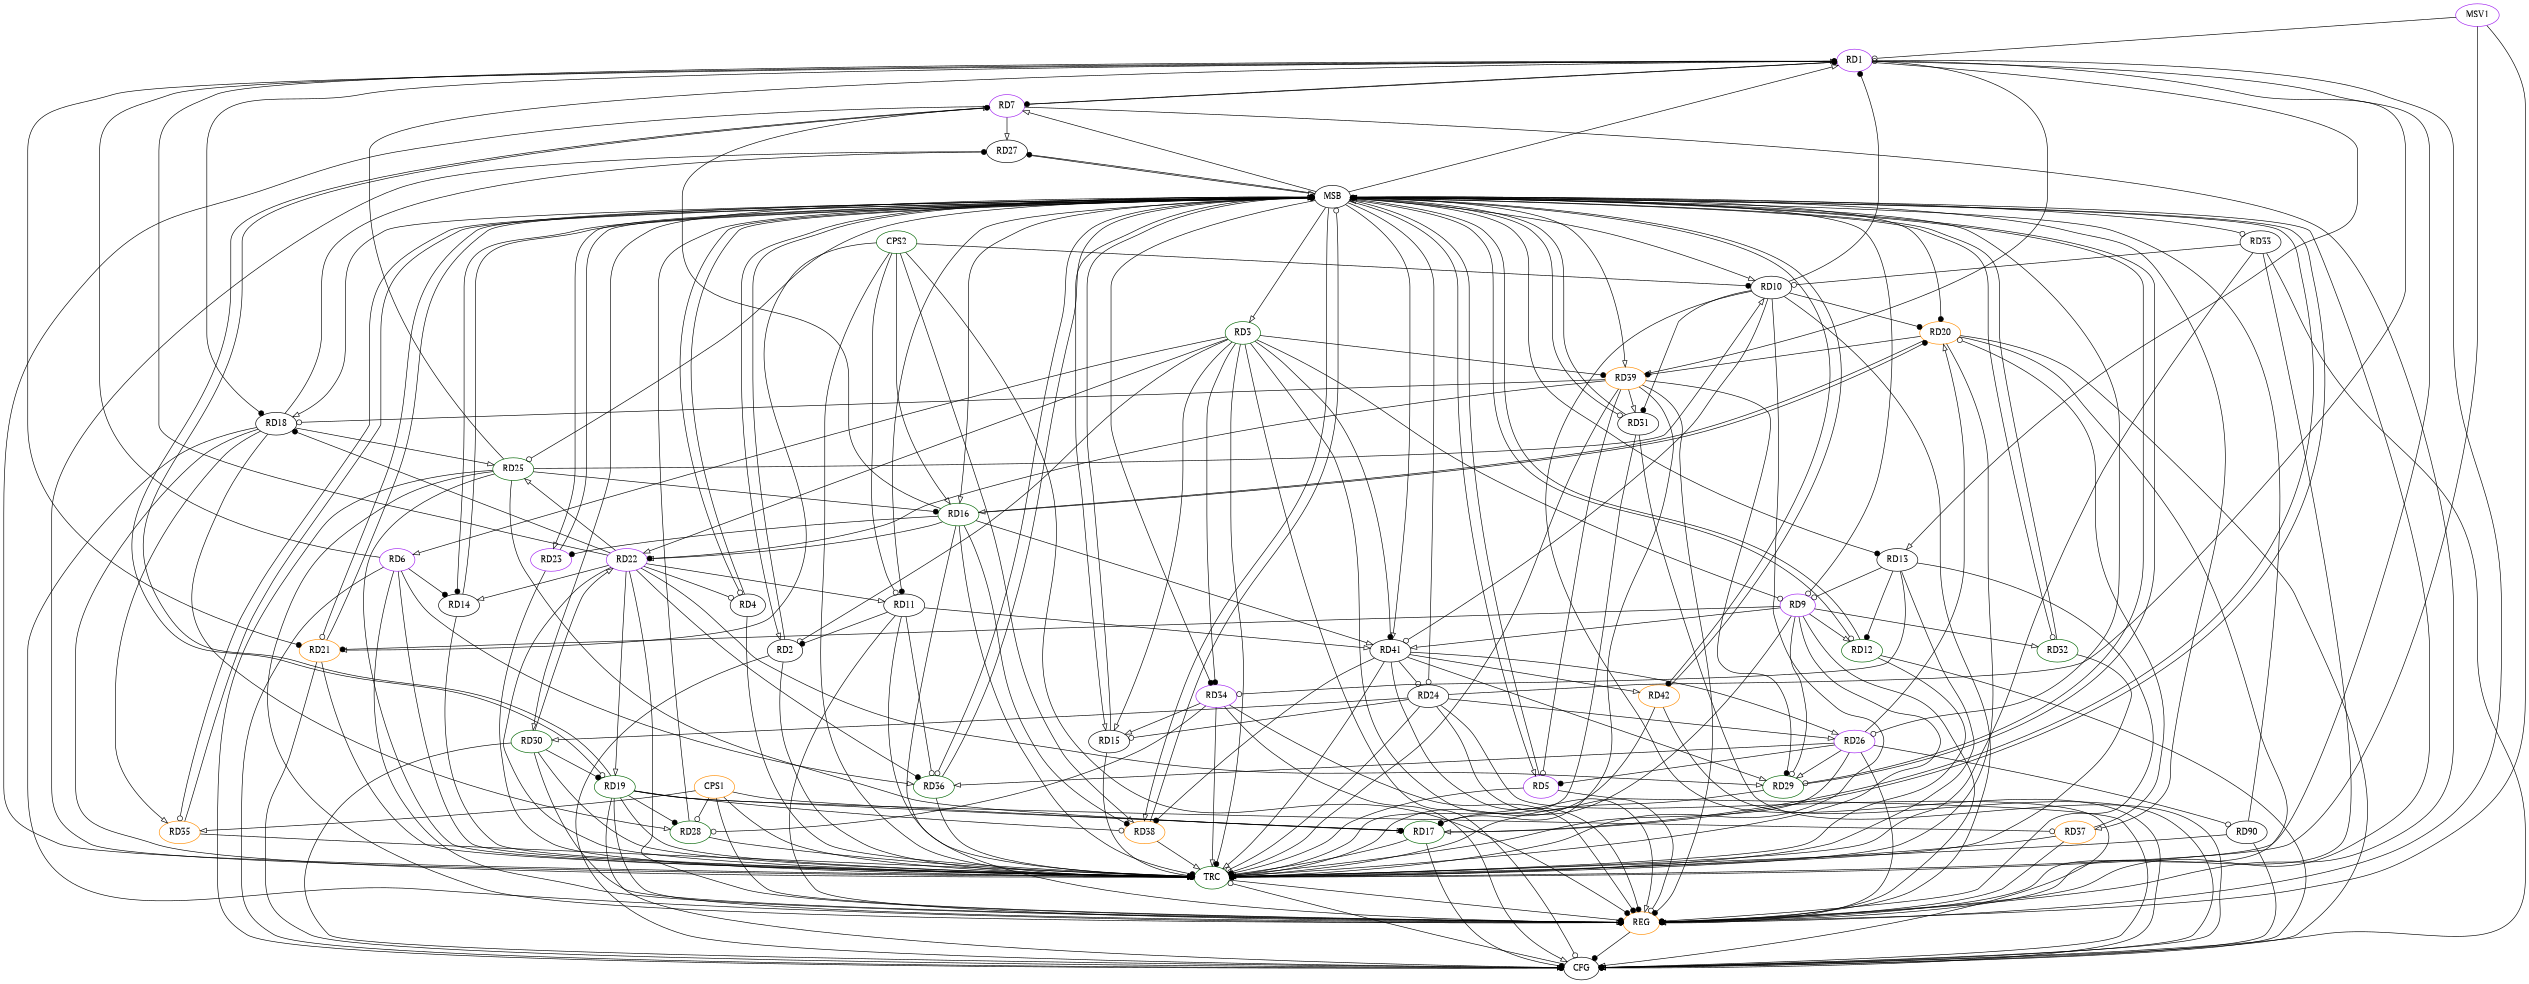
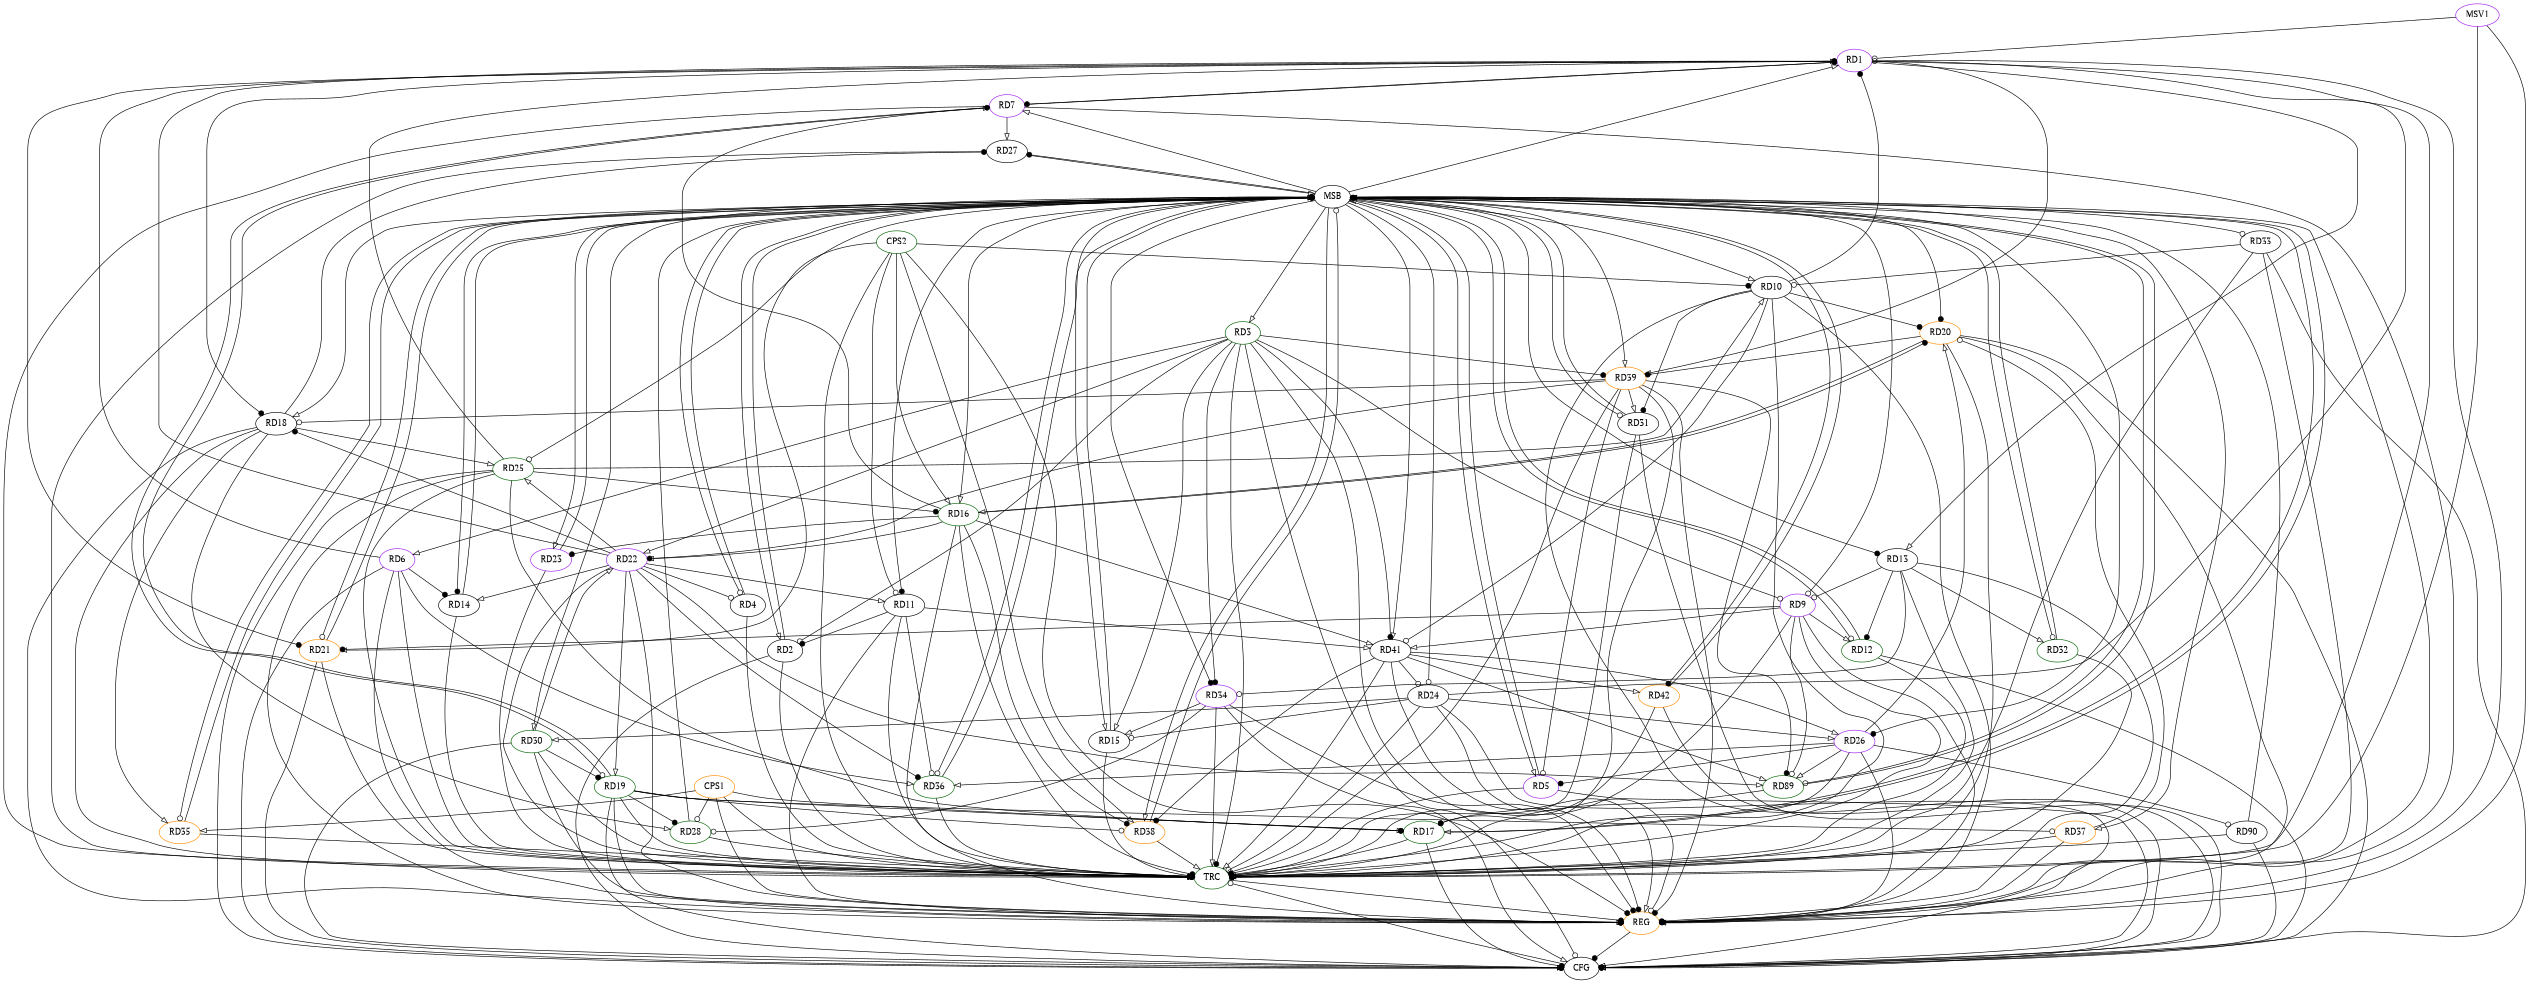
(2013, 260) -> (2013, 260)
(1918, 626) -> (1975, 604)
(1783, 787) -> (1783, 787)
